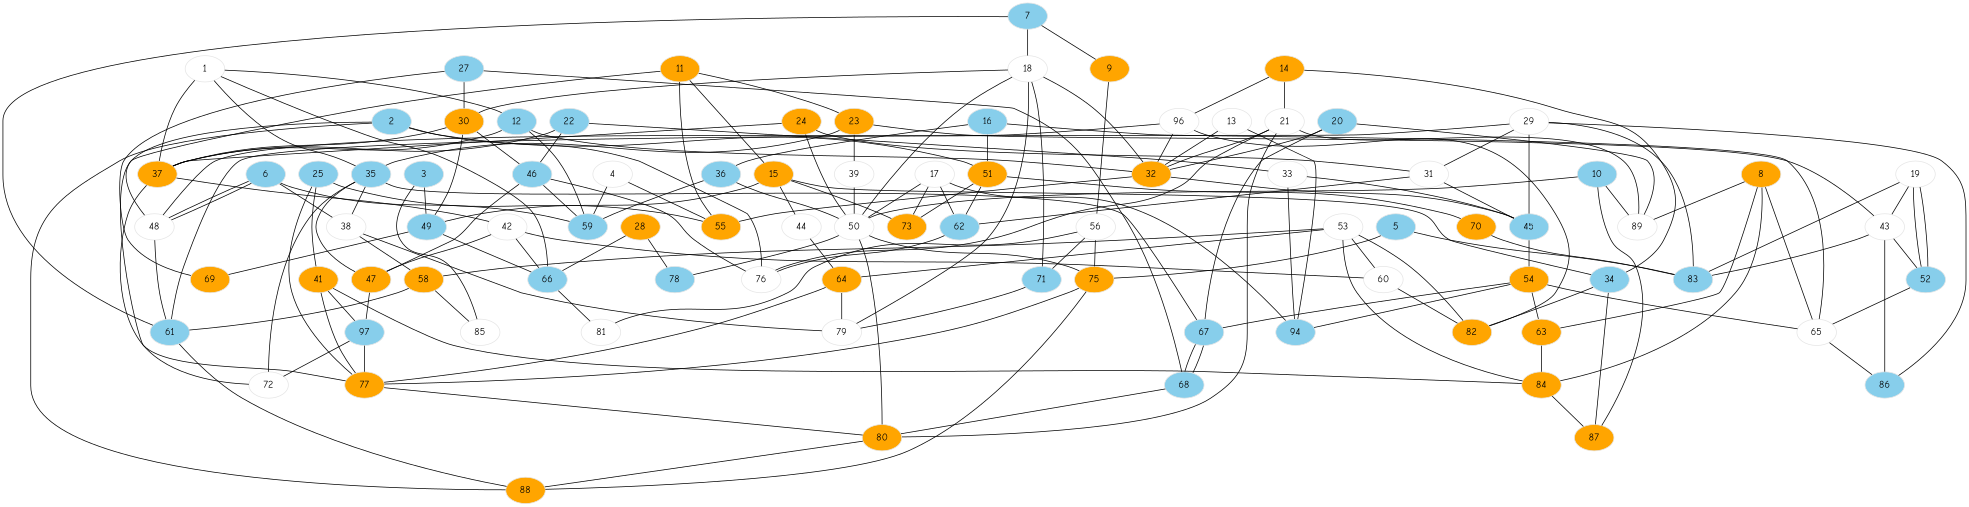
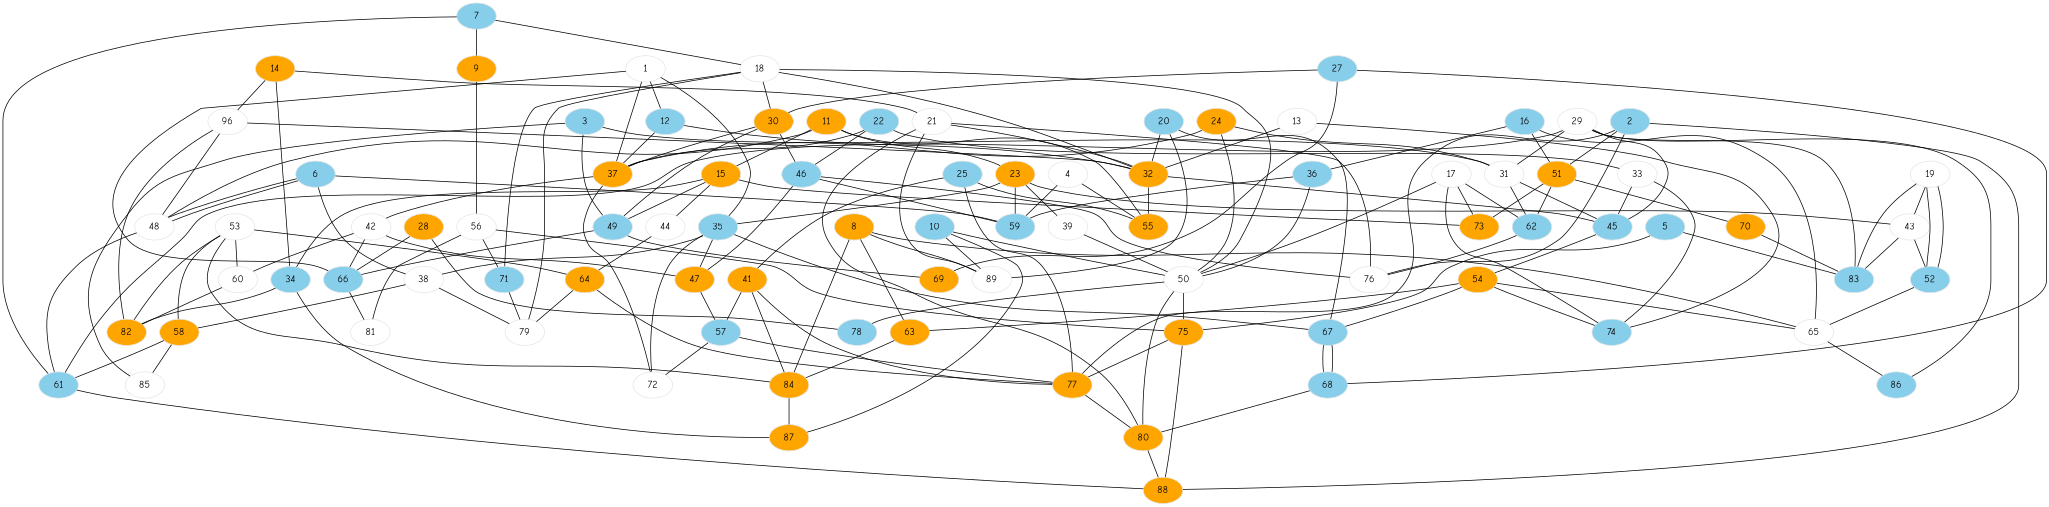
none -> (1091, 140)
(563, 168) -> (1015, 201)
(1885, 306) -> none
(365, 332) -> (721, 332)
(1296, 332) -> (1612, 332)
